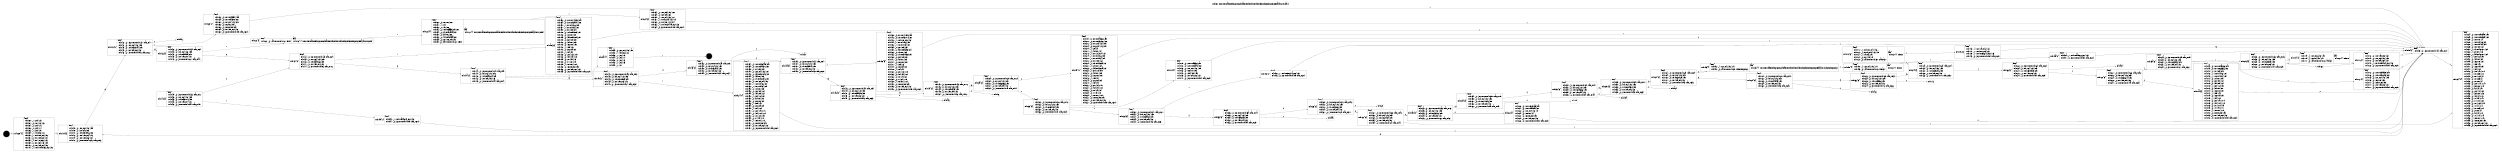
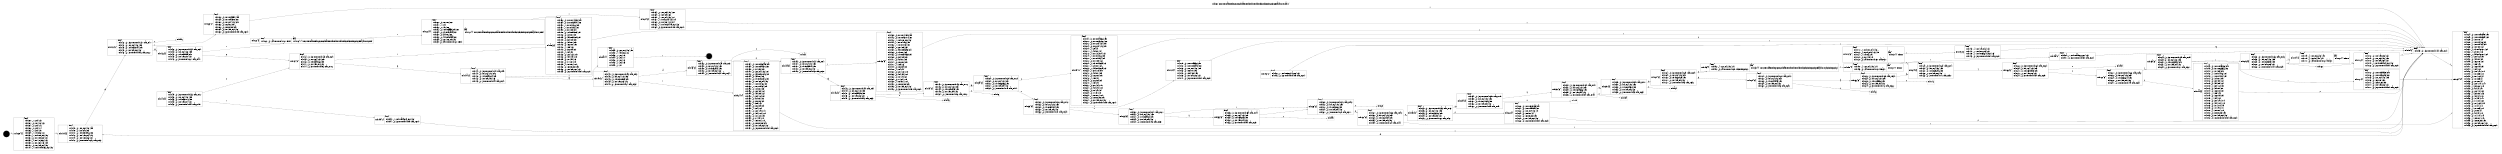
(2410, 62) -> (2426, 80)
(1209, 89) -> (1236, 108)
